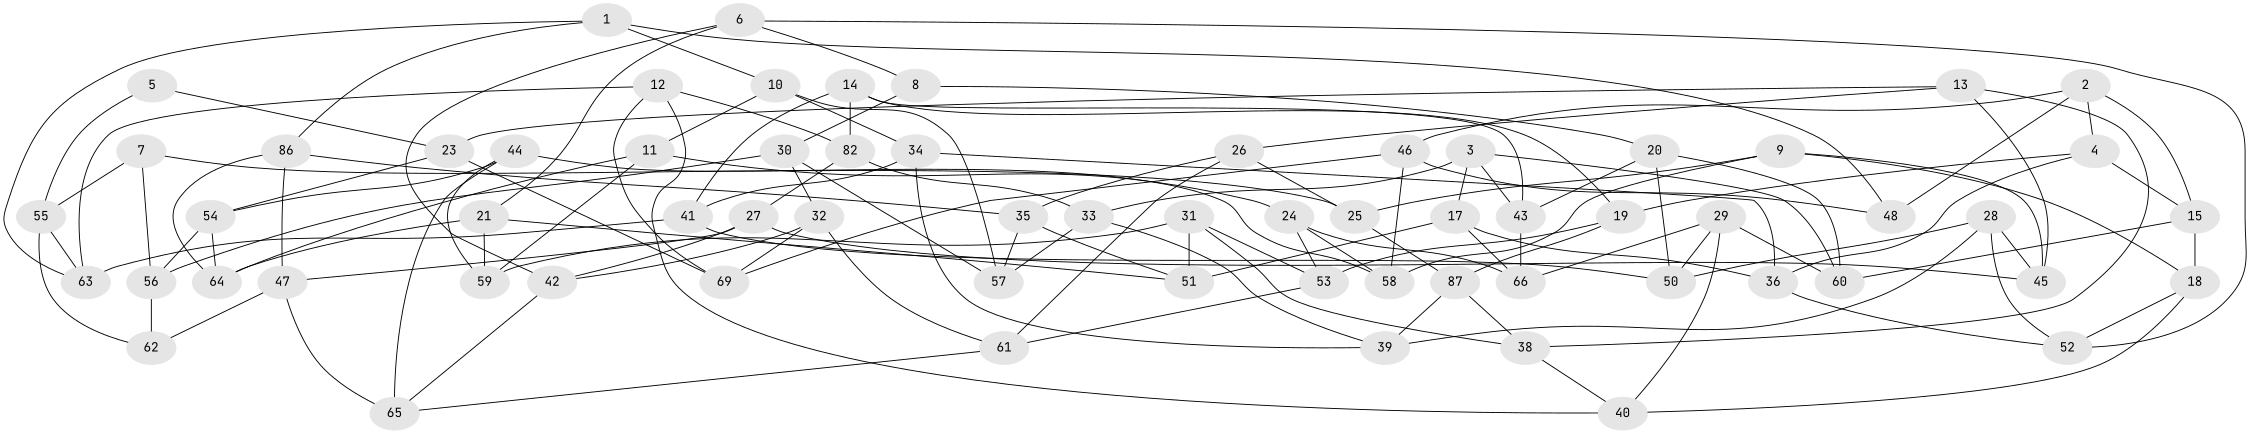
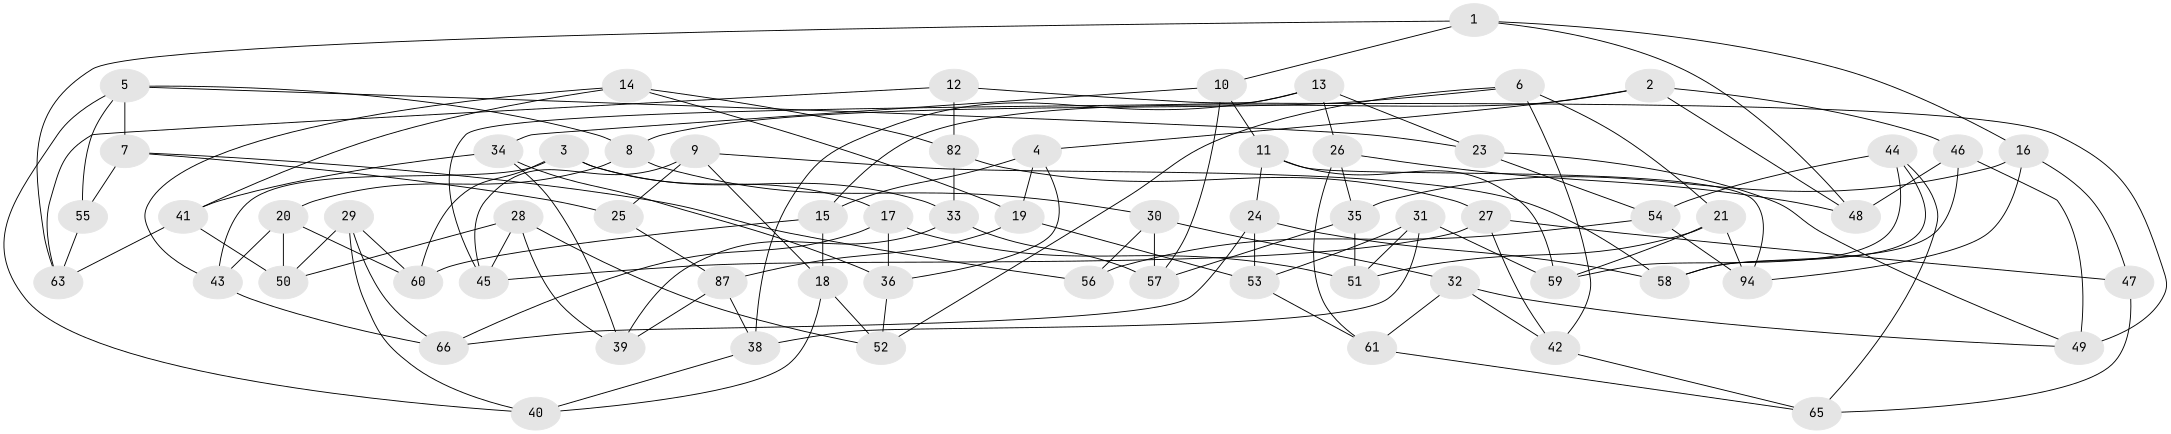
none -> (382, 97)
none -> (125, 119)
(286, 151) -> (2024, 151)
(1295, 183) -> (1598, 181)
(217, 282) -> (1748, 282)
(724, 282) -> (2079, 348)
(151, 348) -> none
(1026, 386) -> (141, 355)
